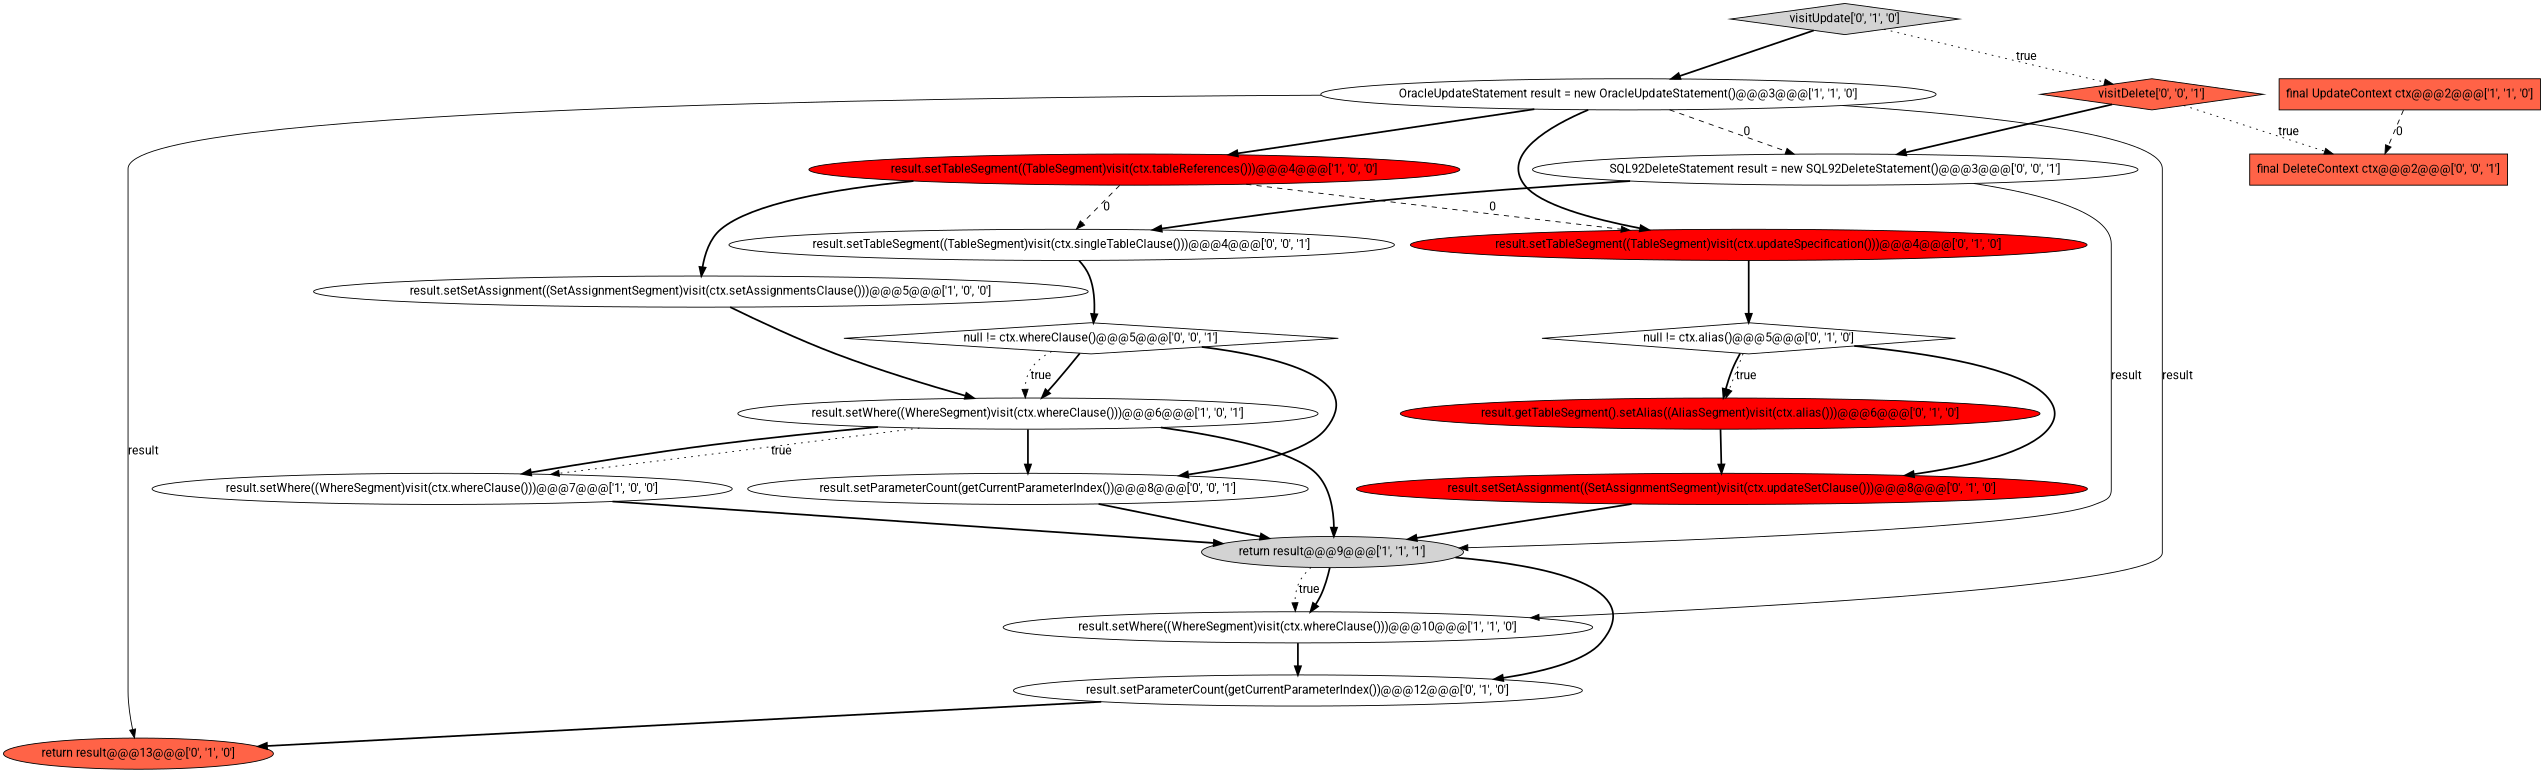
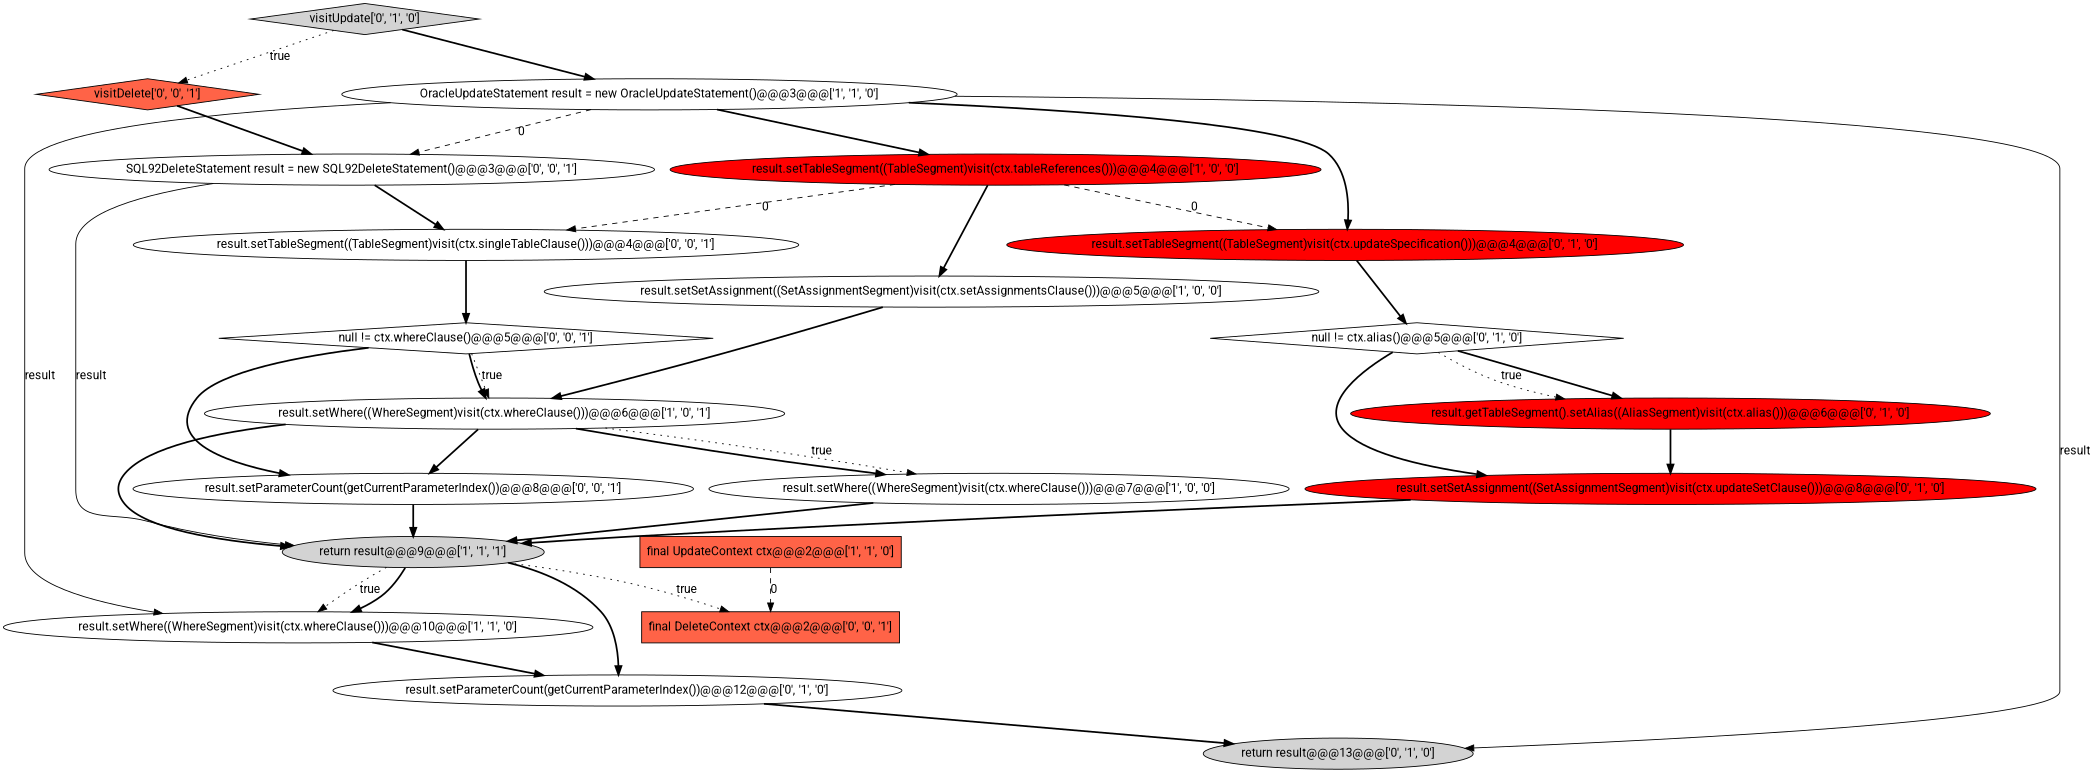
(2254, 128) -> (615, 580)
(138, 754) -> (1338, 754)
